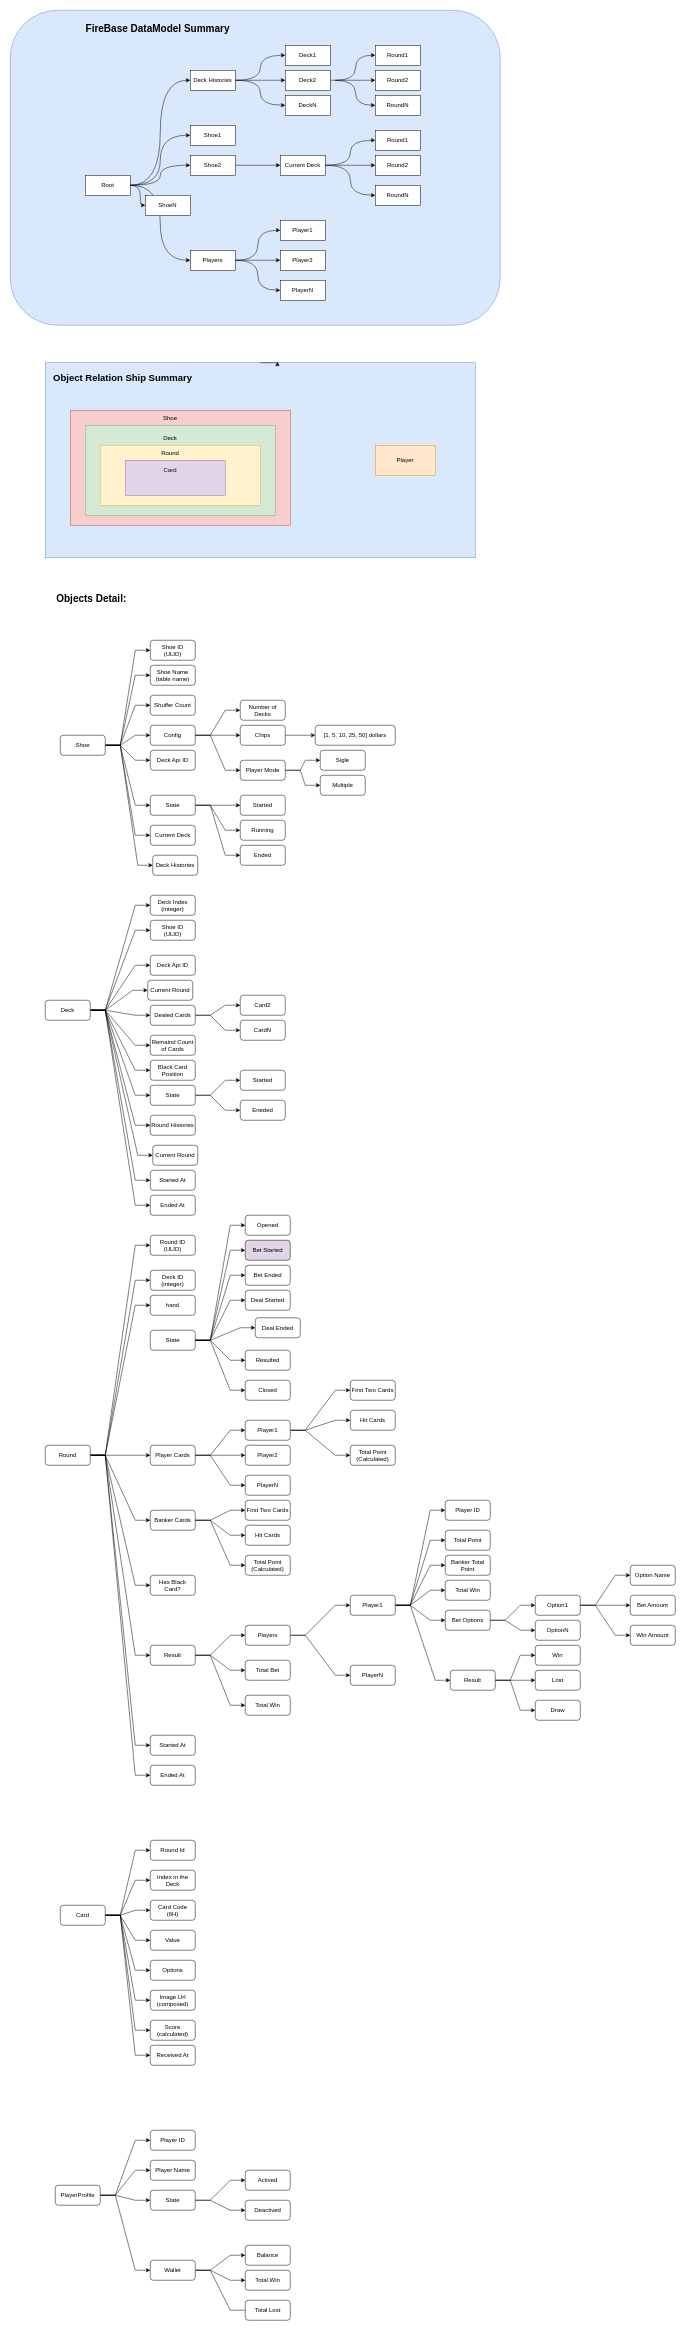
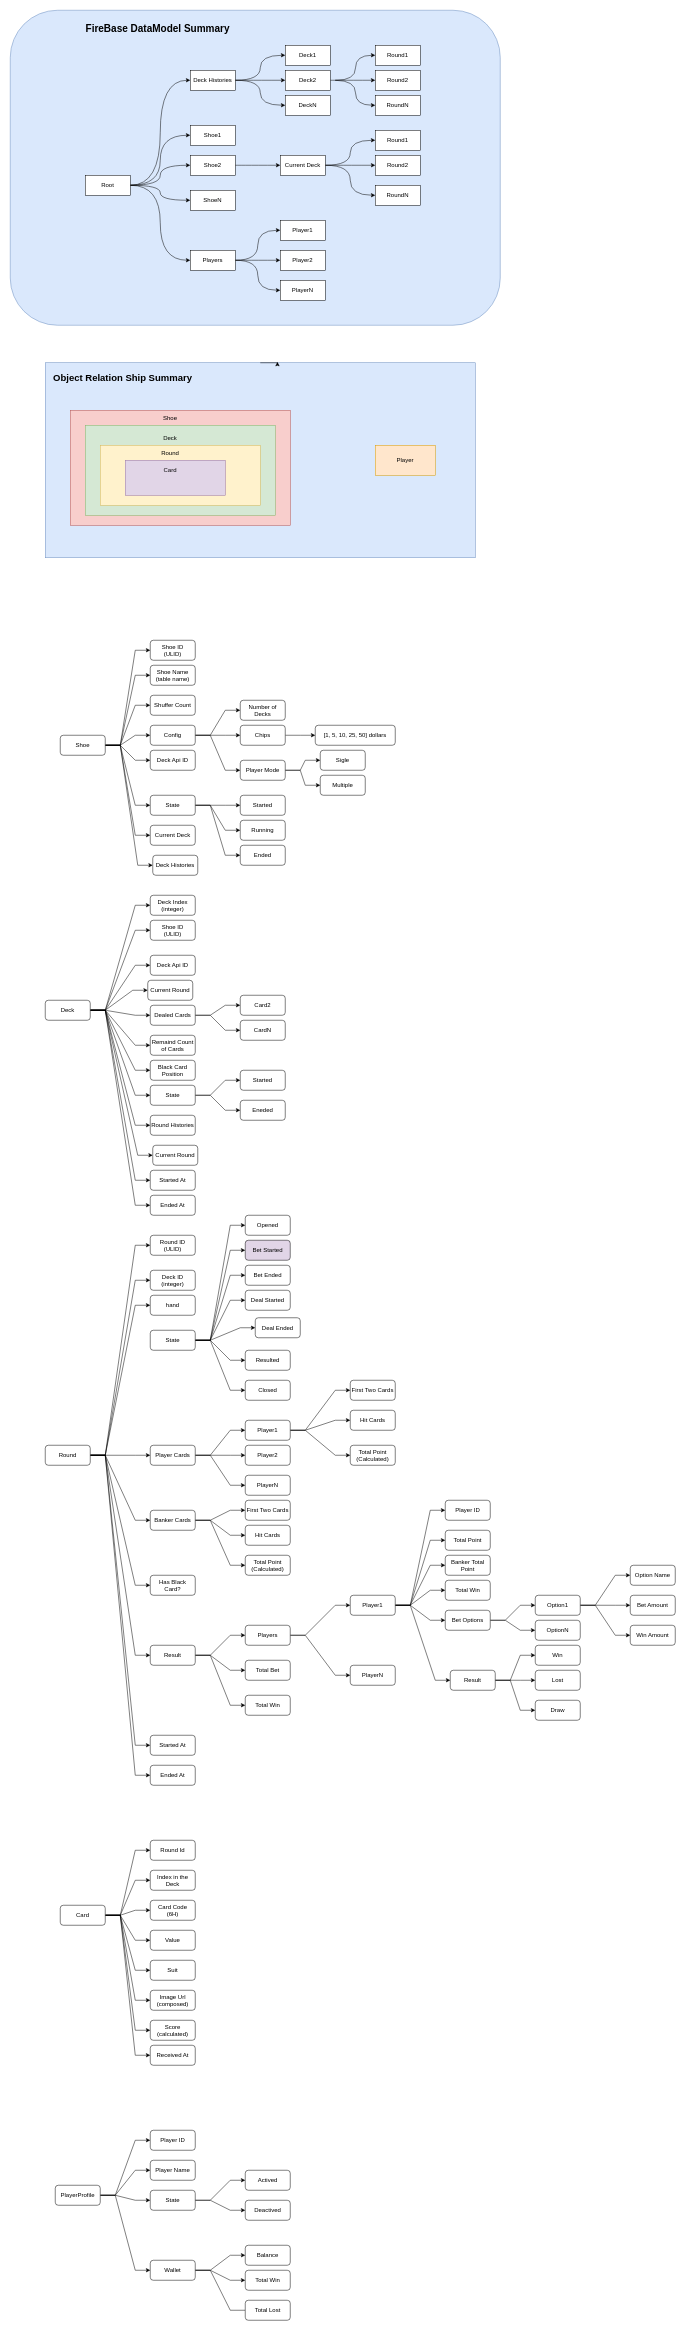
(168, 205) -> (213, 200)
(92, 598) -> none
(173, 1970) -> (173, 1970)
